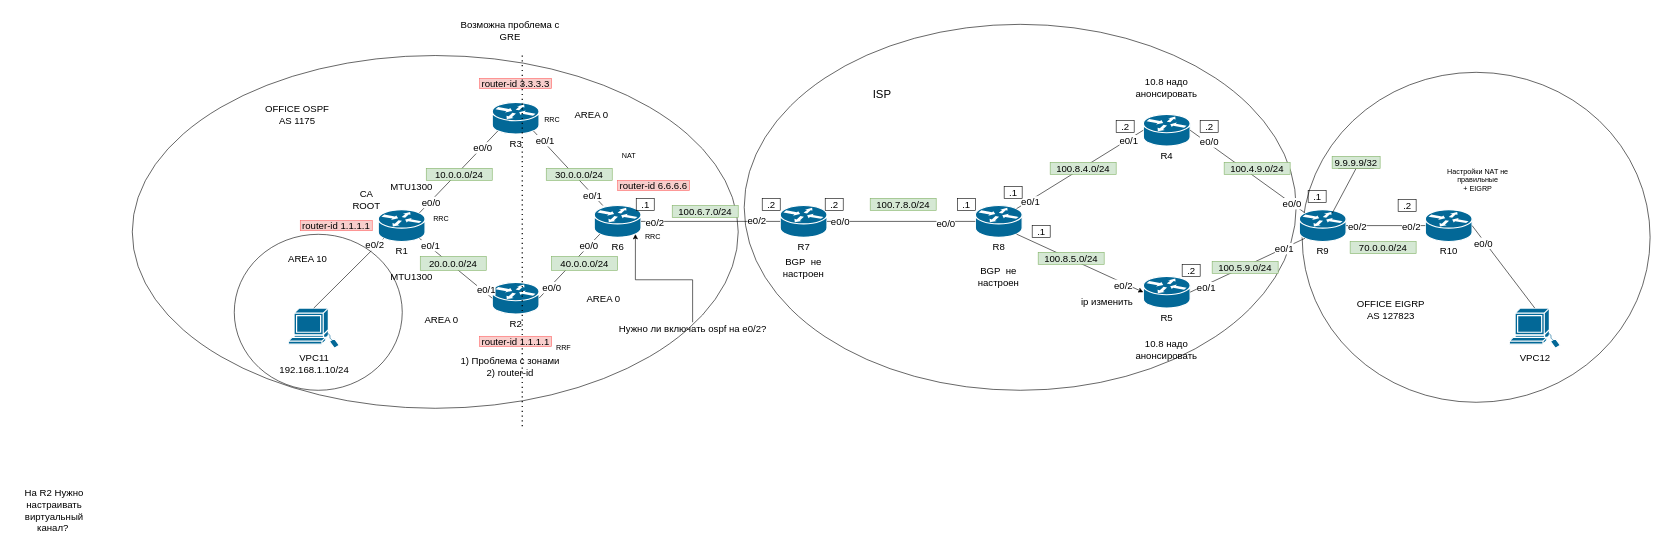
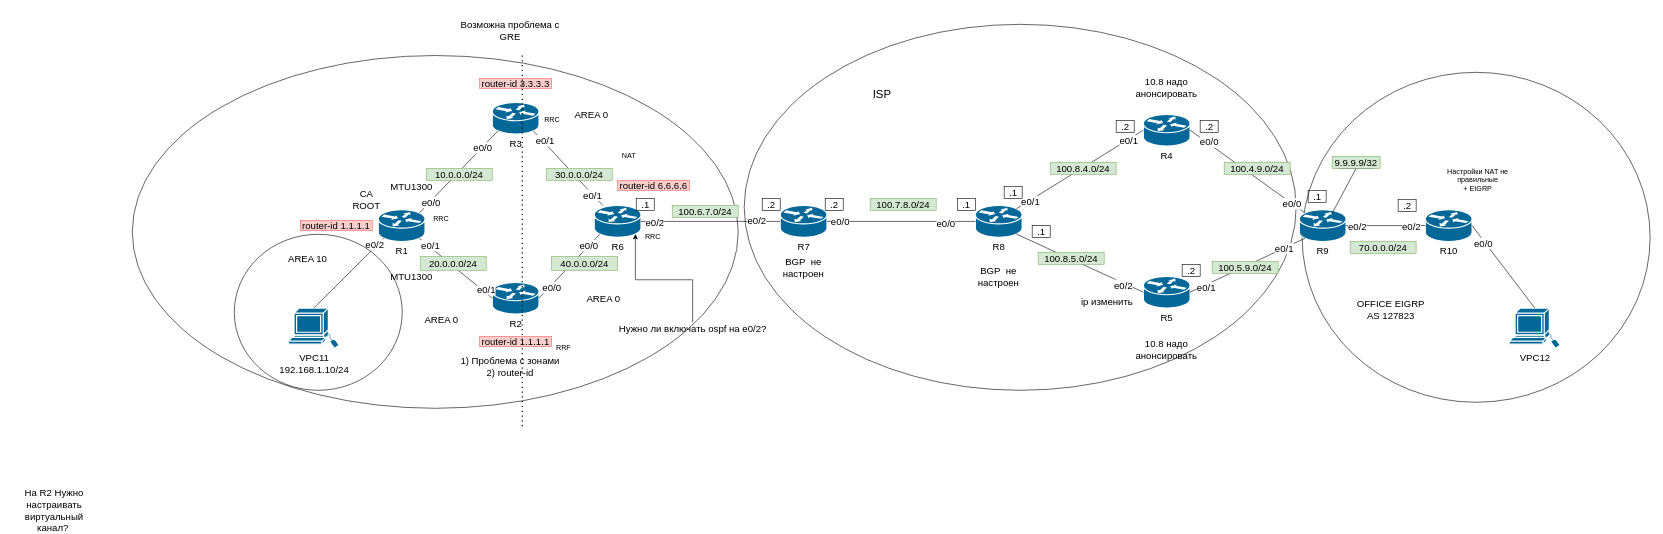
(297, 114) -> none
(1138, 290) -> (1140, 291)
